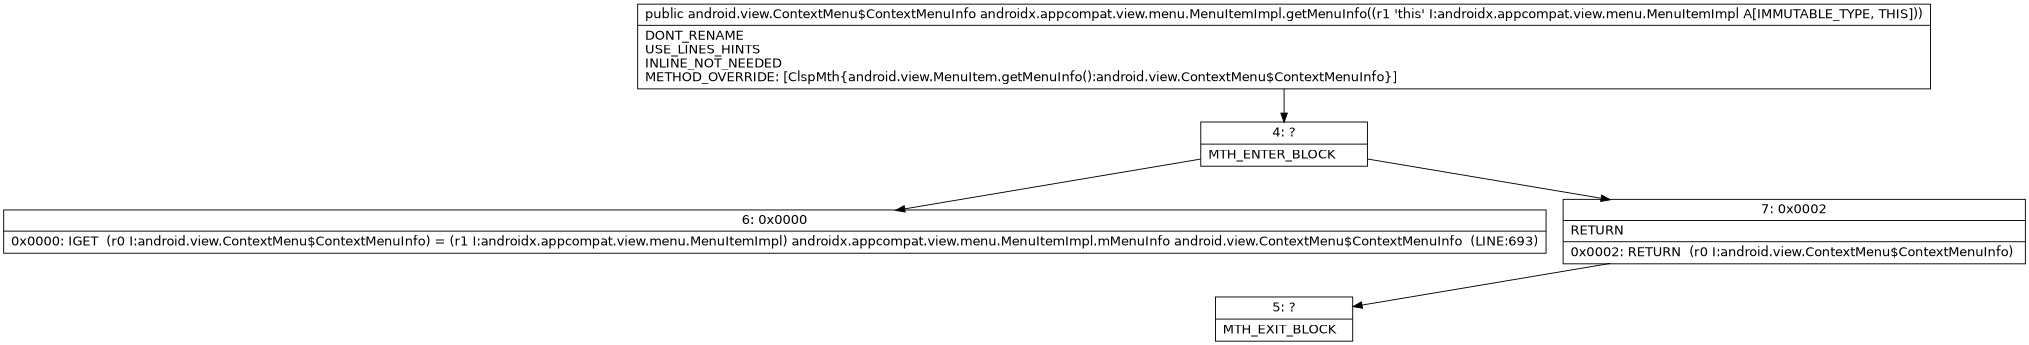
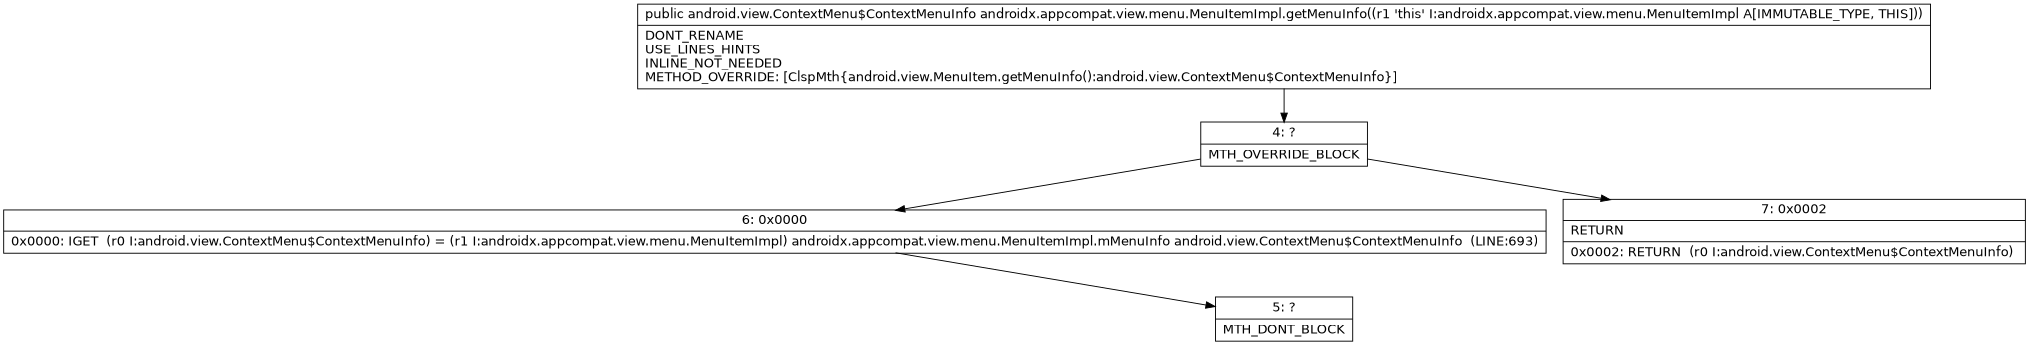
(1272, 155) -> (1284, 155)
(1486, 284) -> (1051, 279)
(1280, 330) -> (1284, 330)
